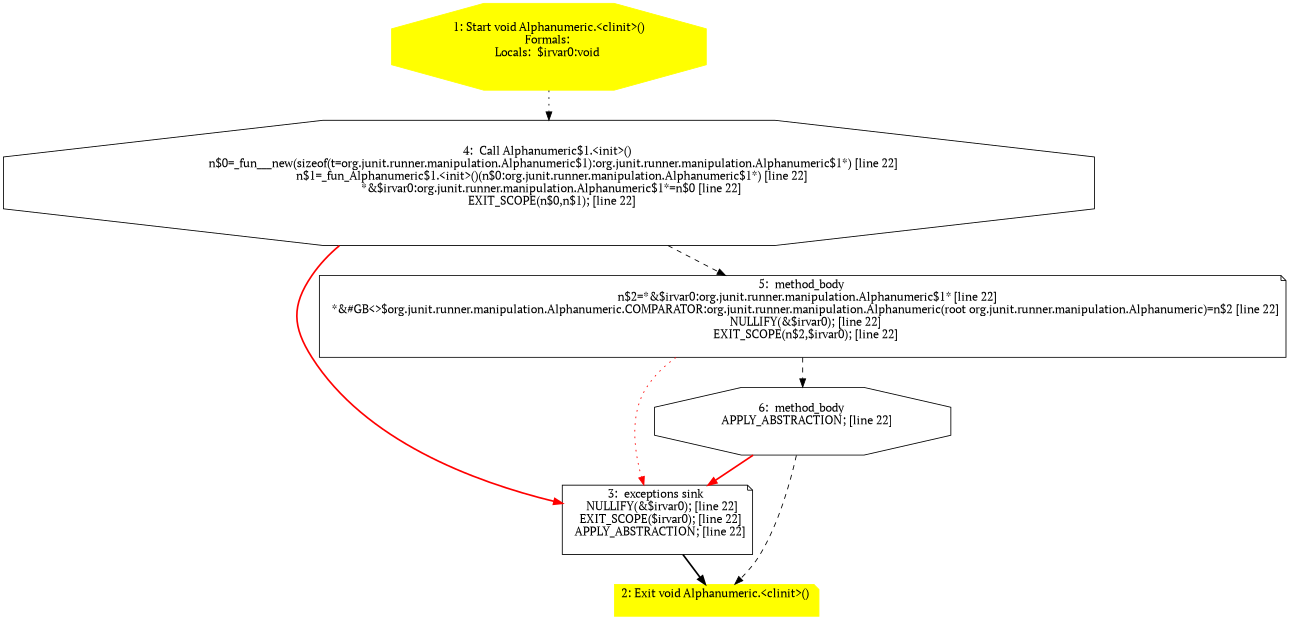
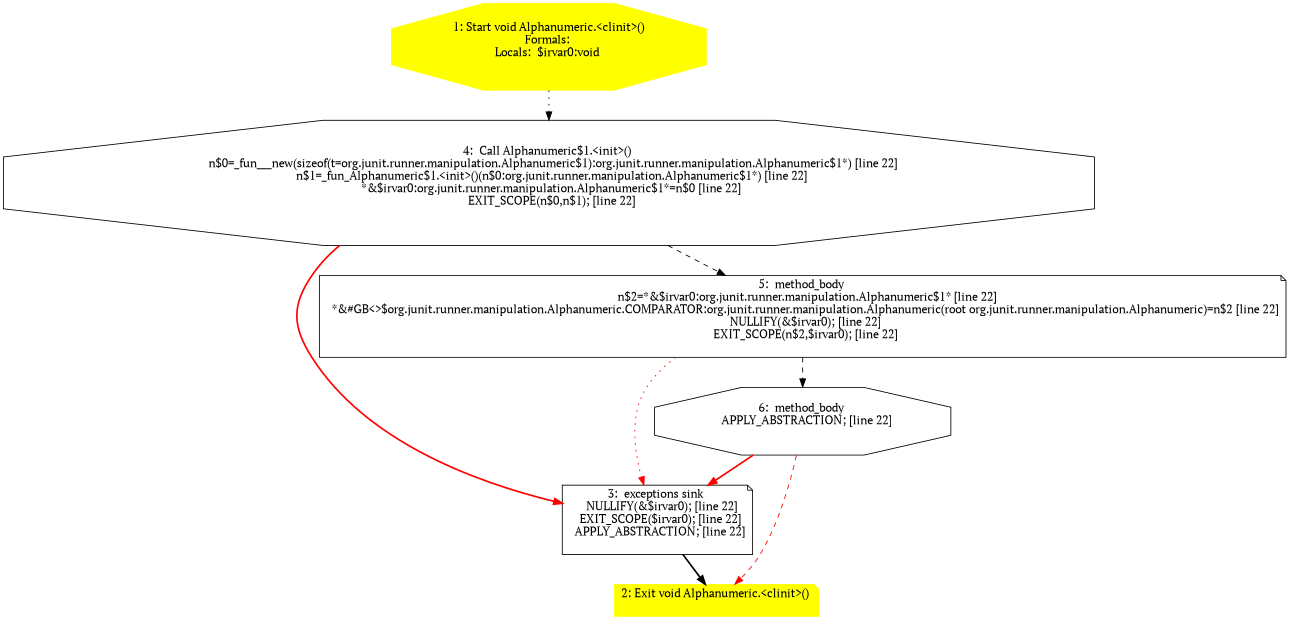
(776, 521) -> (776, 521)
